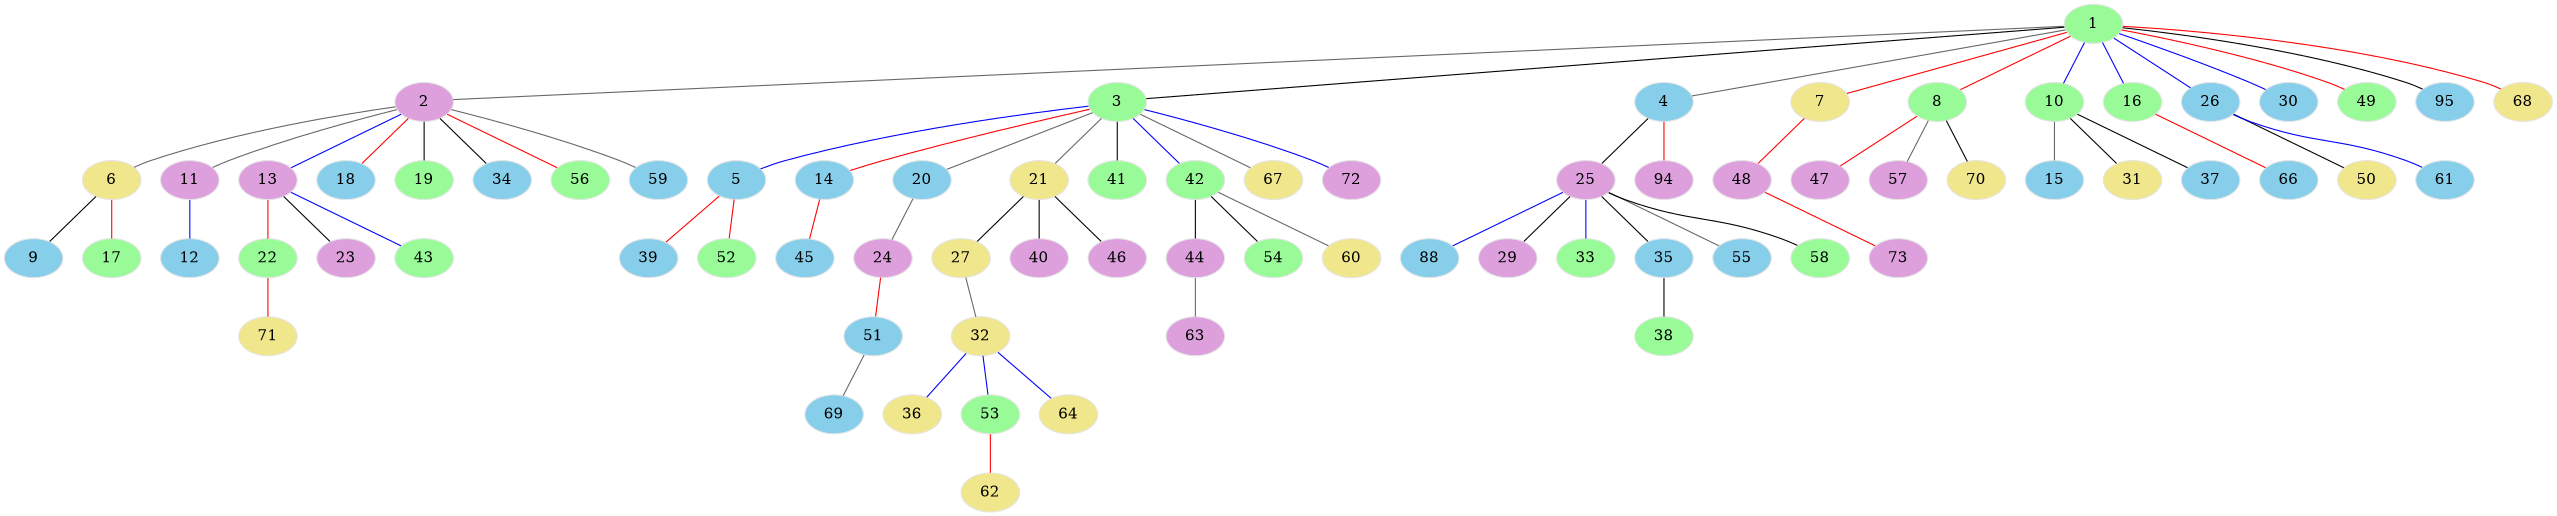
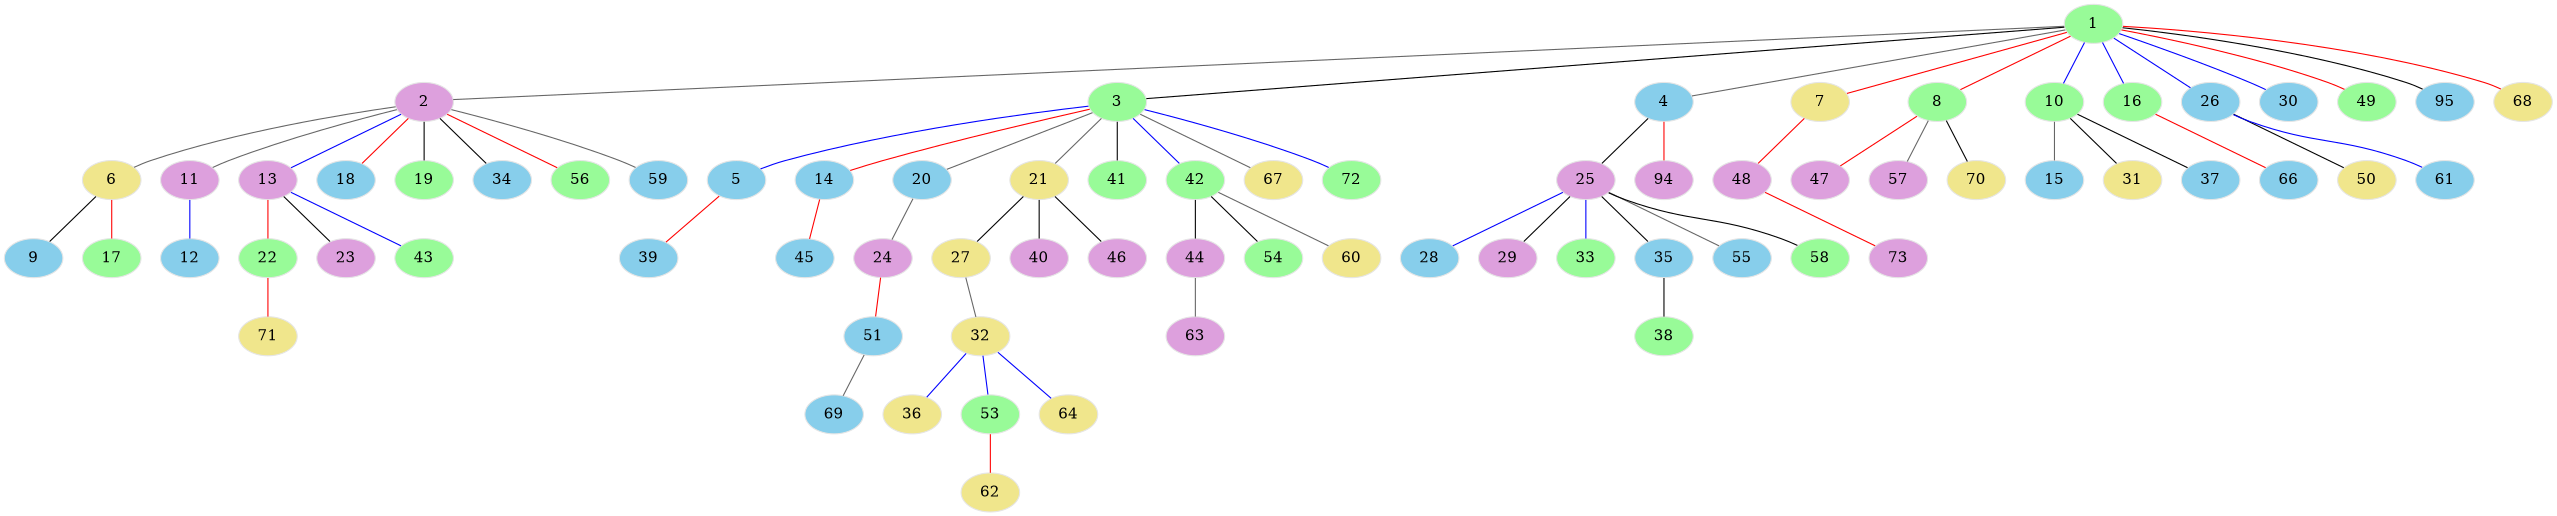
(1352, 180) -> (1352, 180)
(727, 258) -> none
(1430, 258) -> (1430, 258)
